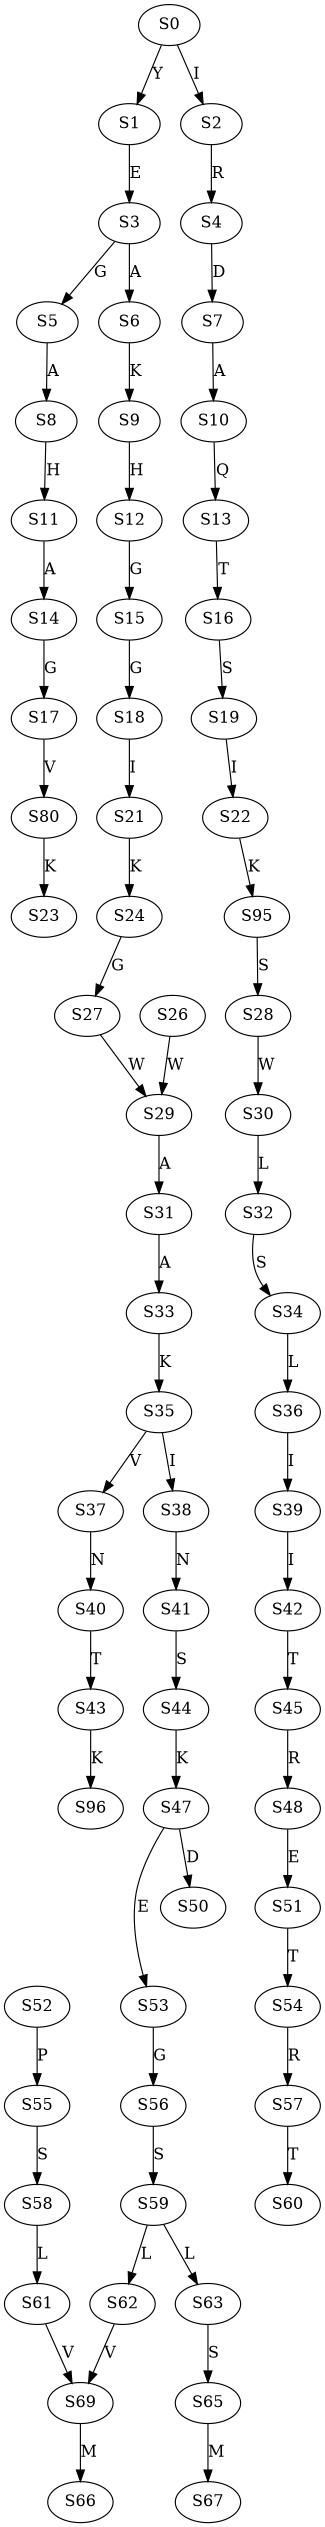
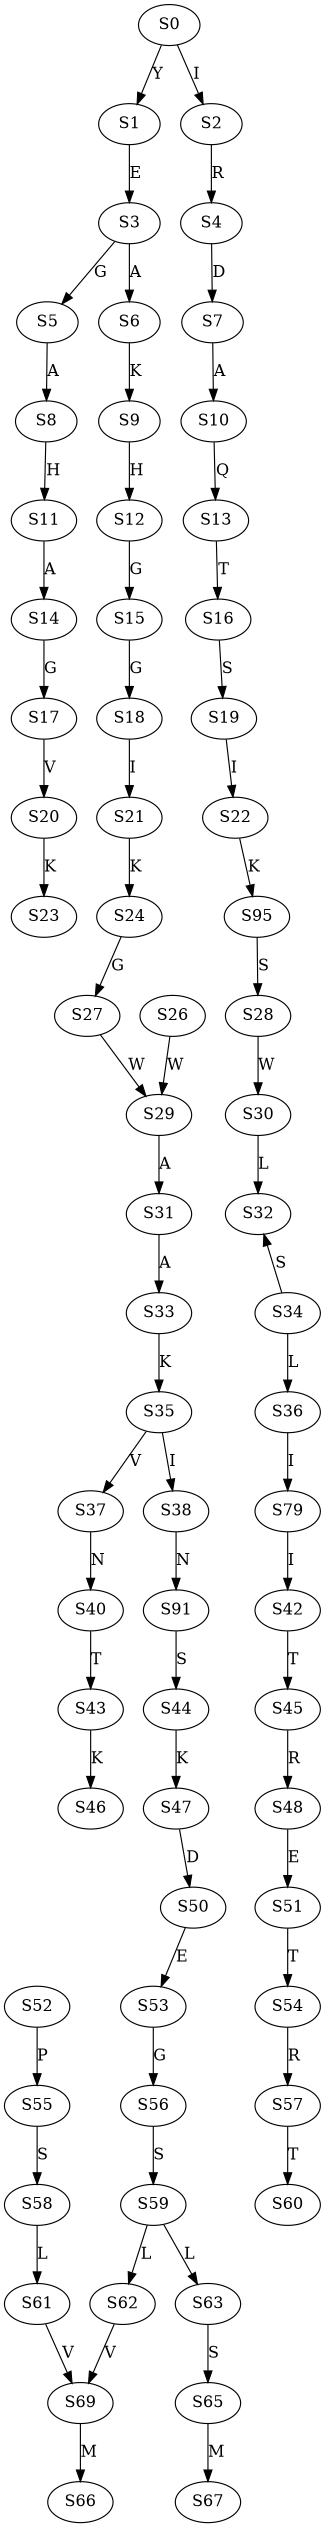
(44, 818) -> (44, 818)
(253, 1261) -> (275, 1269)
(288, 1511) -> (288, 1511)
(176, 1610) -> (176, 1610)
(91, 1809) -> (91, 1809)
(135, 1899) -> (175, 1952)
